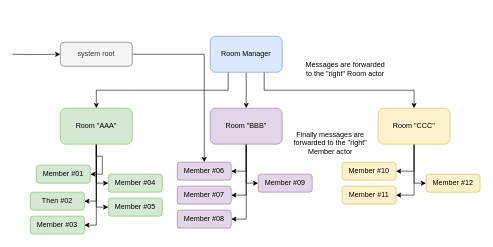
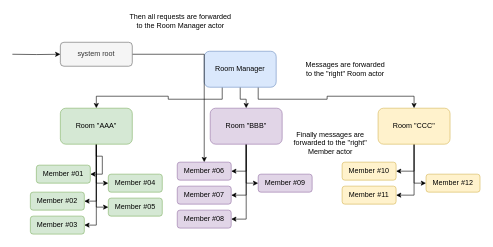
none -> (180, 21)
(246, 54) -> (240, 69)
(57, 201) -> (57, 201)
